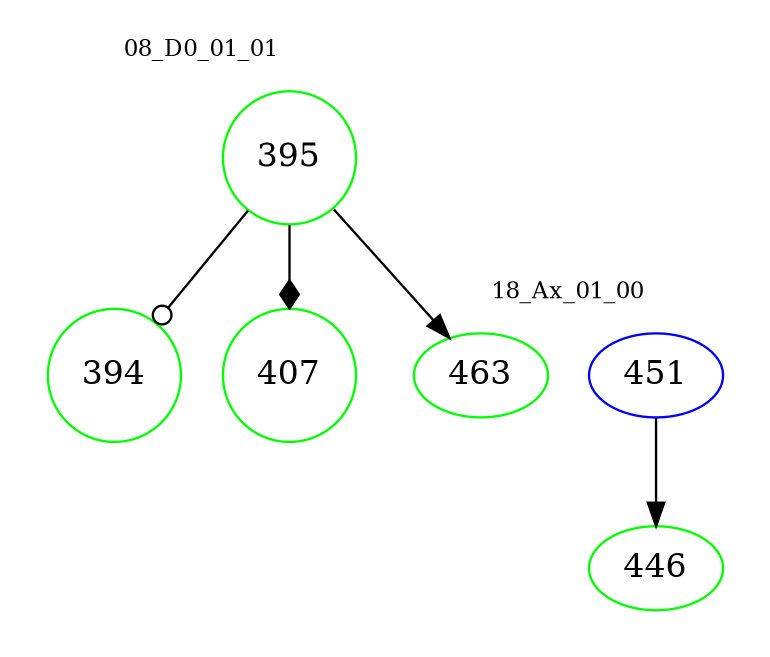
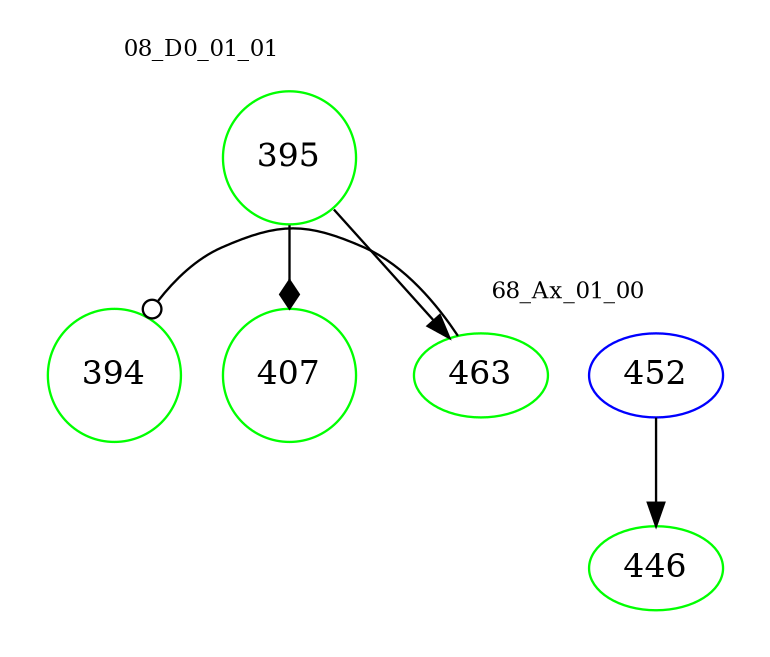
(208, 259) -> (316, 231)
(569, 293) -> (569, 293)
(656, 375) -> (656, 375)
